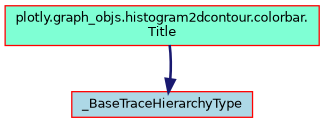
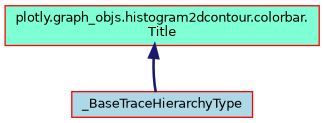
(171, 62) -> (154, 75)
